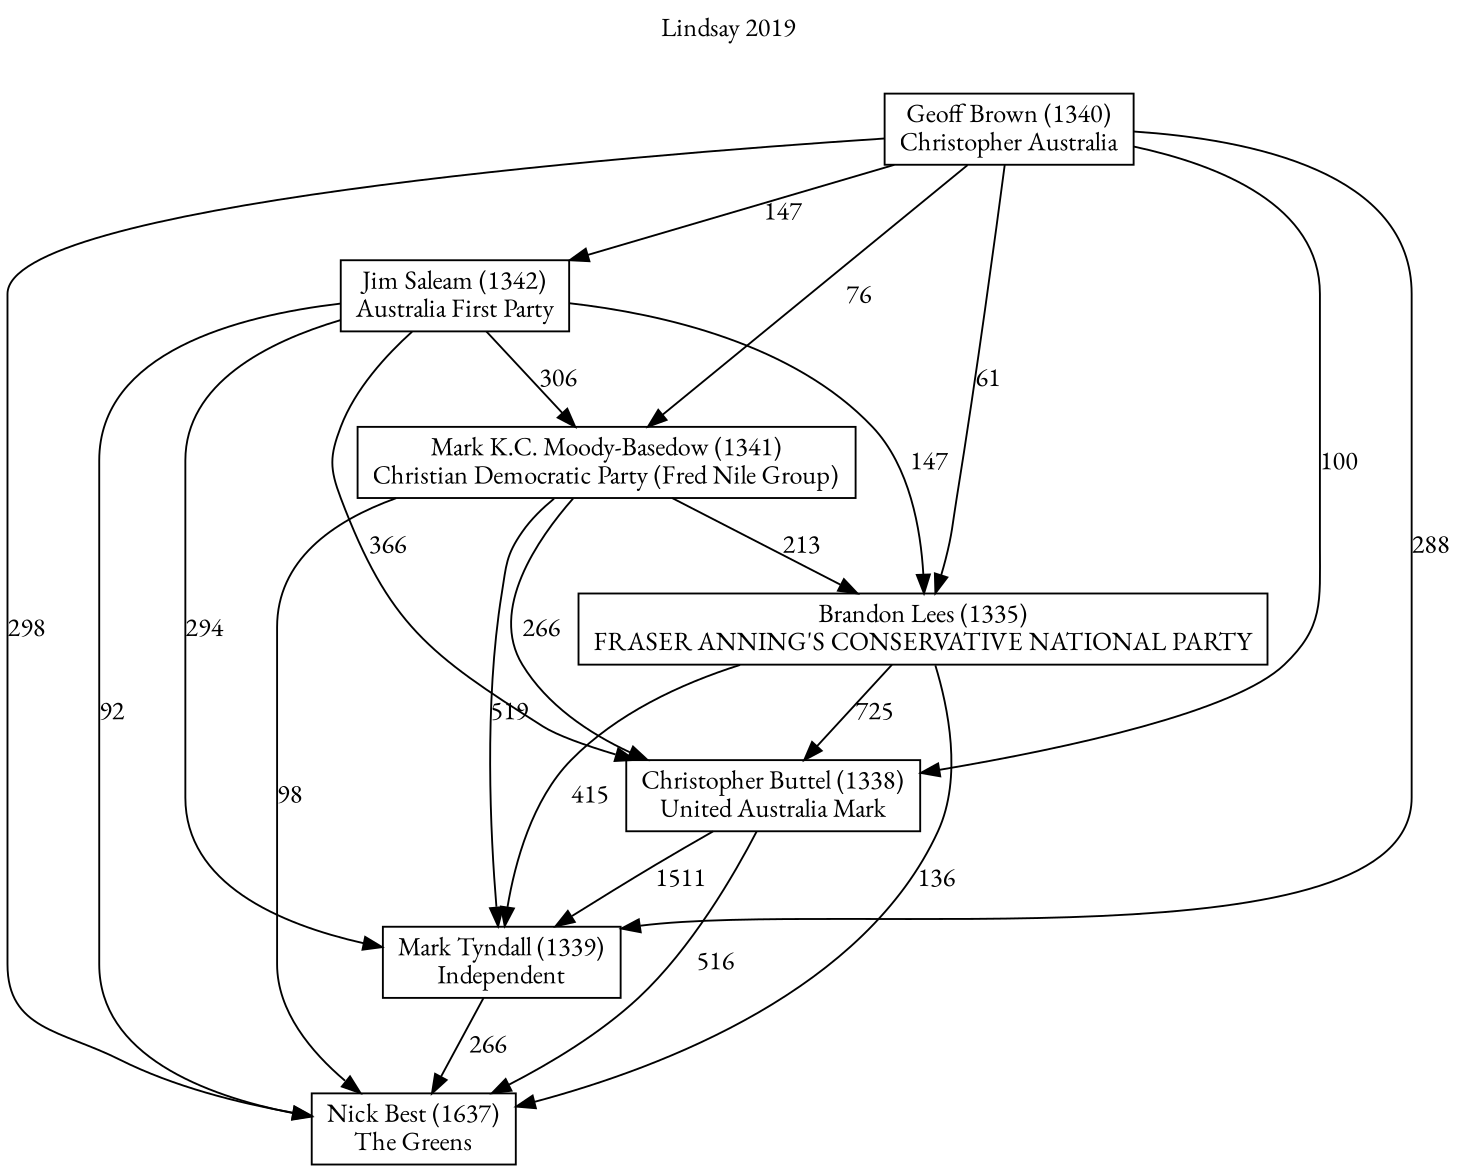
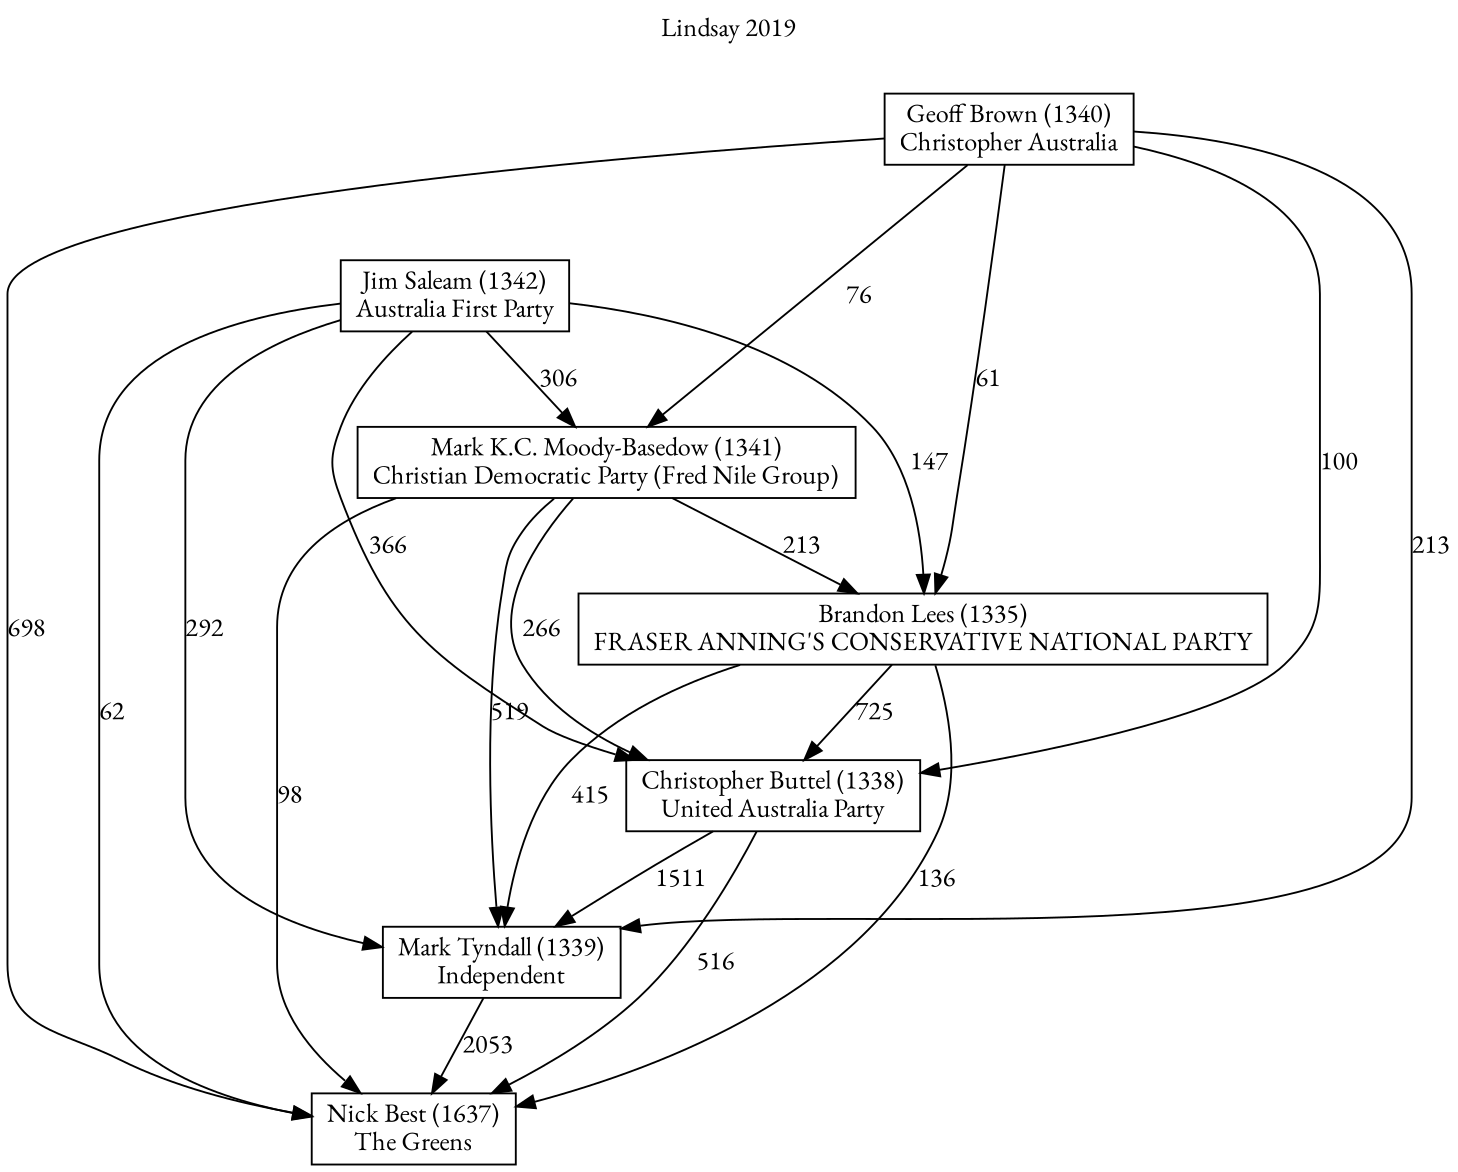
(741, 210) -> none
(1431, 546) -> (1431, 546)
(27, 629) -> (27, 629)
(205, 629) -> (205, 629)
(112, 712) -> (112, 712)
(773, 796) -> (773, 796)
(489, 1046) -> (489, 1046)
